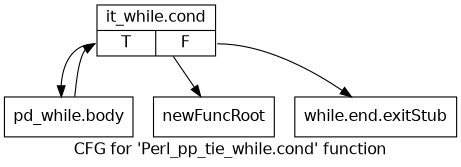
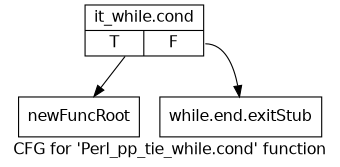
(69, 117) -> none
